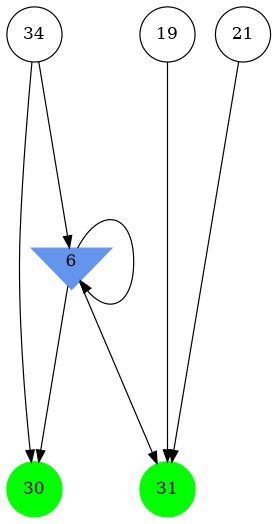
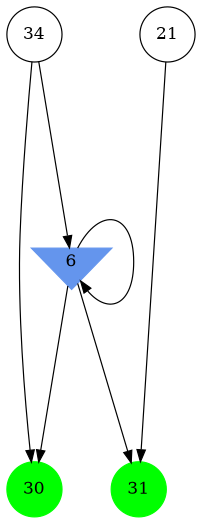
(168, 34) -> none
